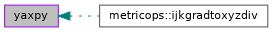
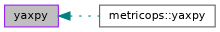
(184, 16) -> (157, 16)
